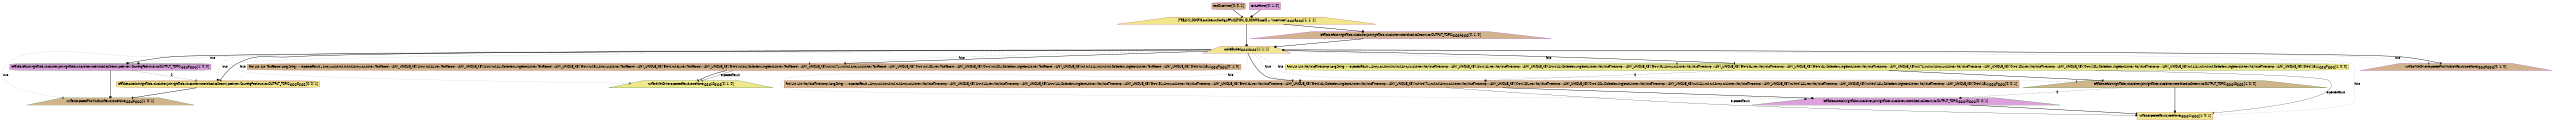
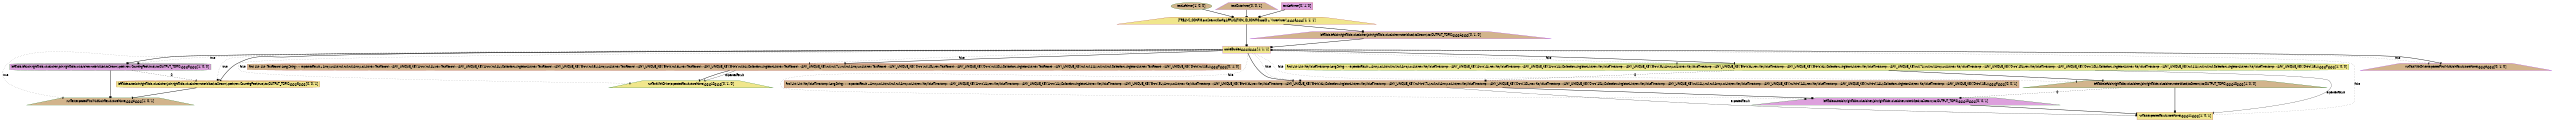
none -> (1191, 6)
(1229, 6) -> (1247, 6)
(1247, 50) -> (1247, 50)
